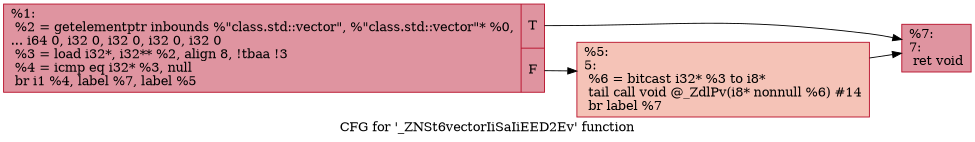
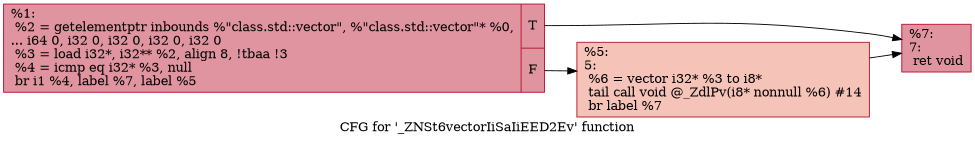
(675, 79) -> (673, 79)
